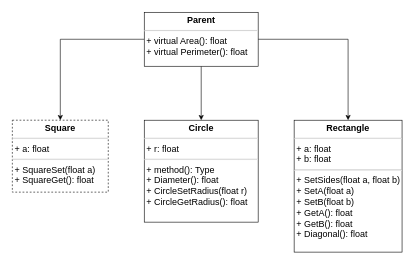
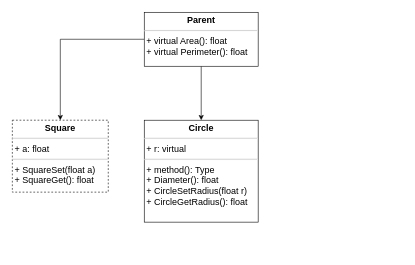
(347, 39) -> none
(203, 153) -> (203, 153)
(348, 186) -> none
